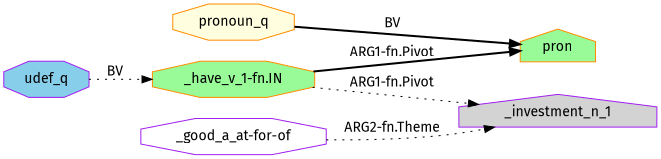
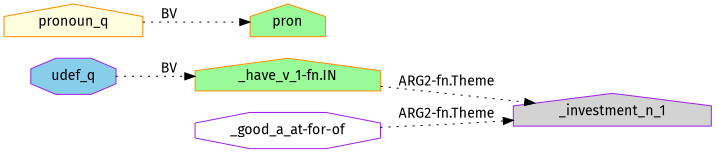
(234, 22) -> (73, 22)
(402, 35) -> (191, 22)
(412, 62) -> none
(234, 79) -> (288, 76)
(392, 83) -> (447, 82)
